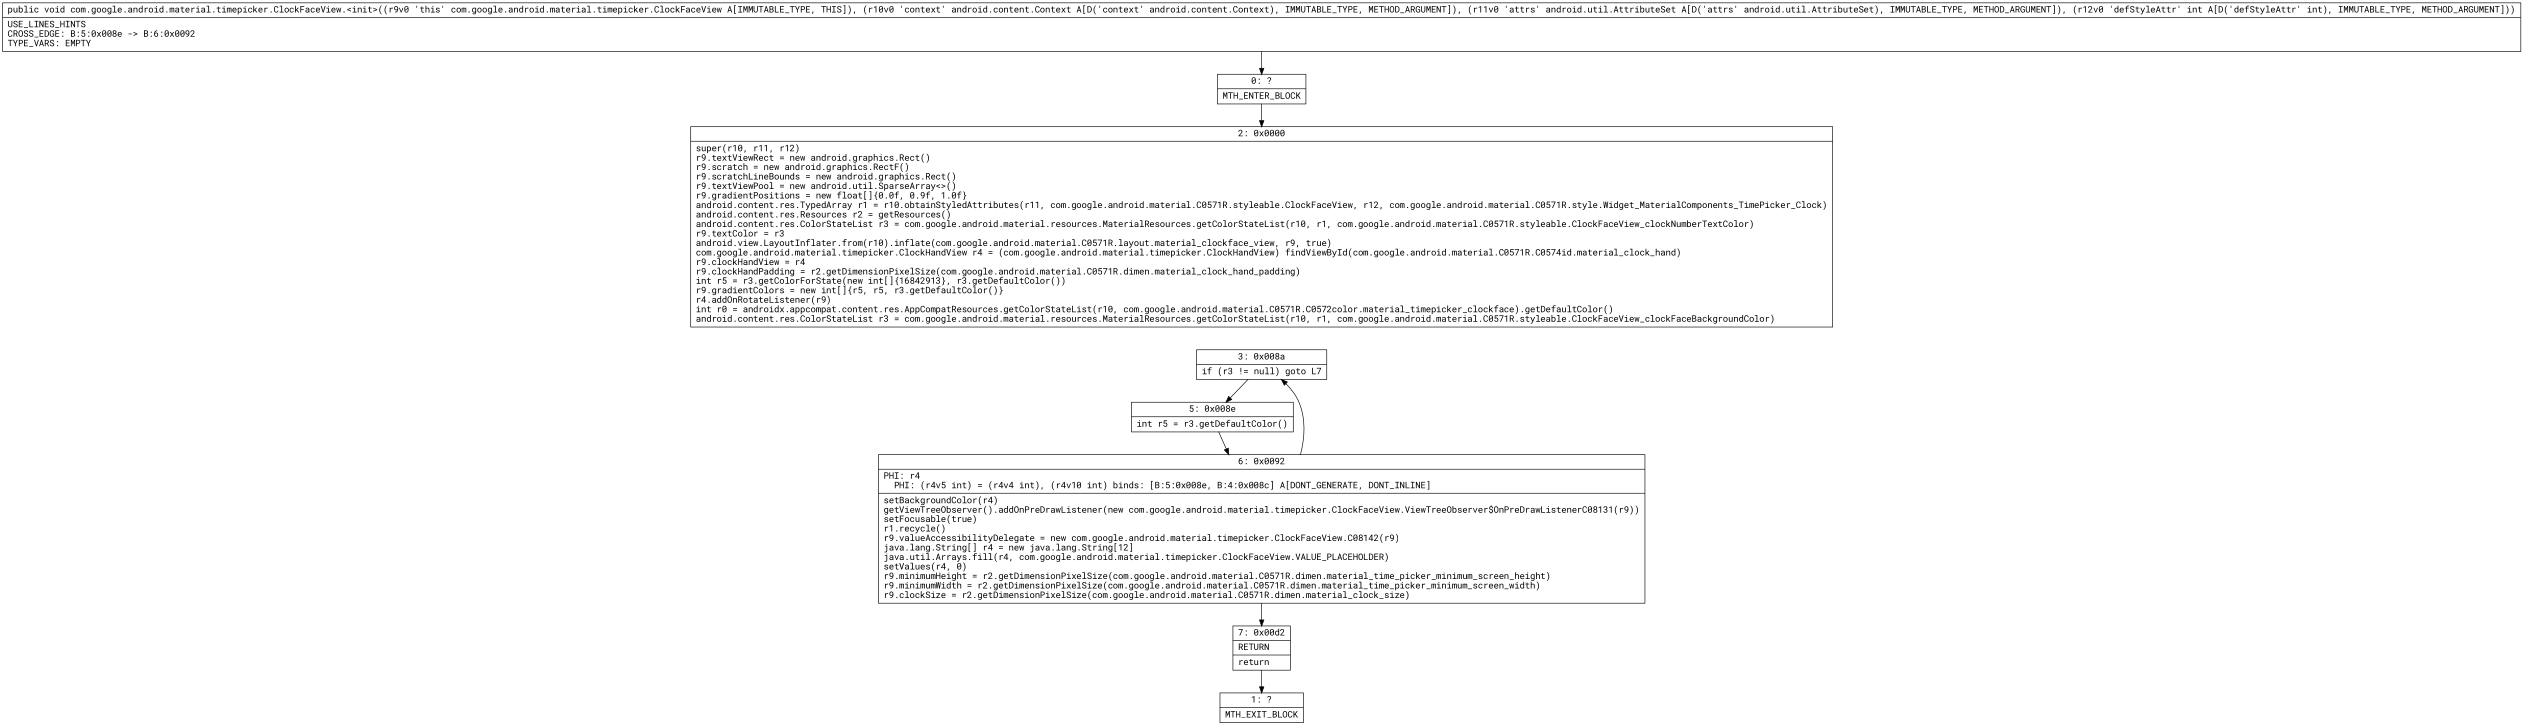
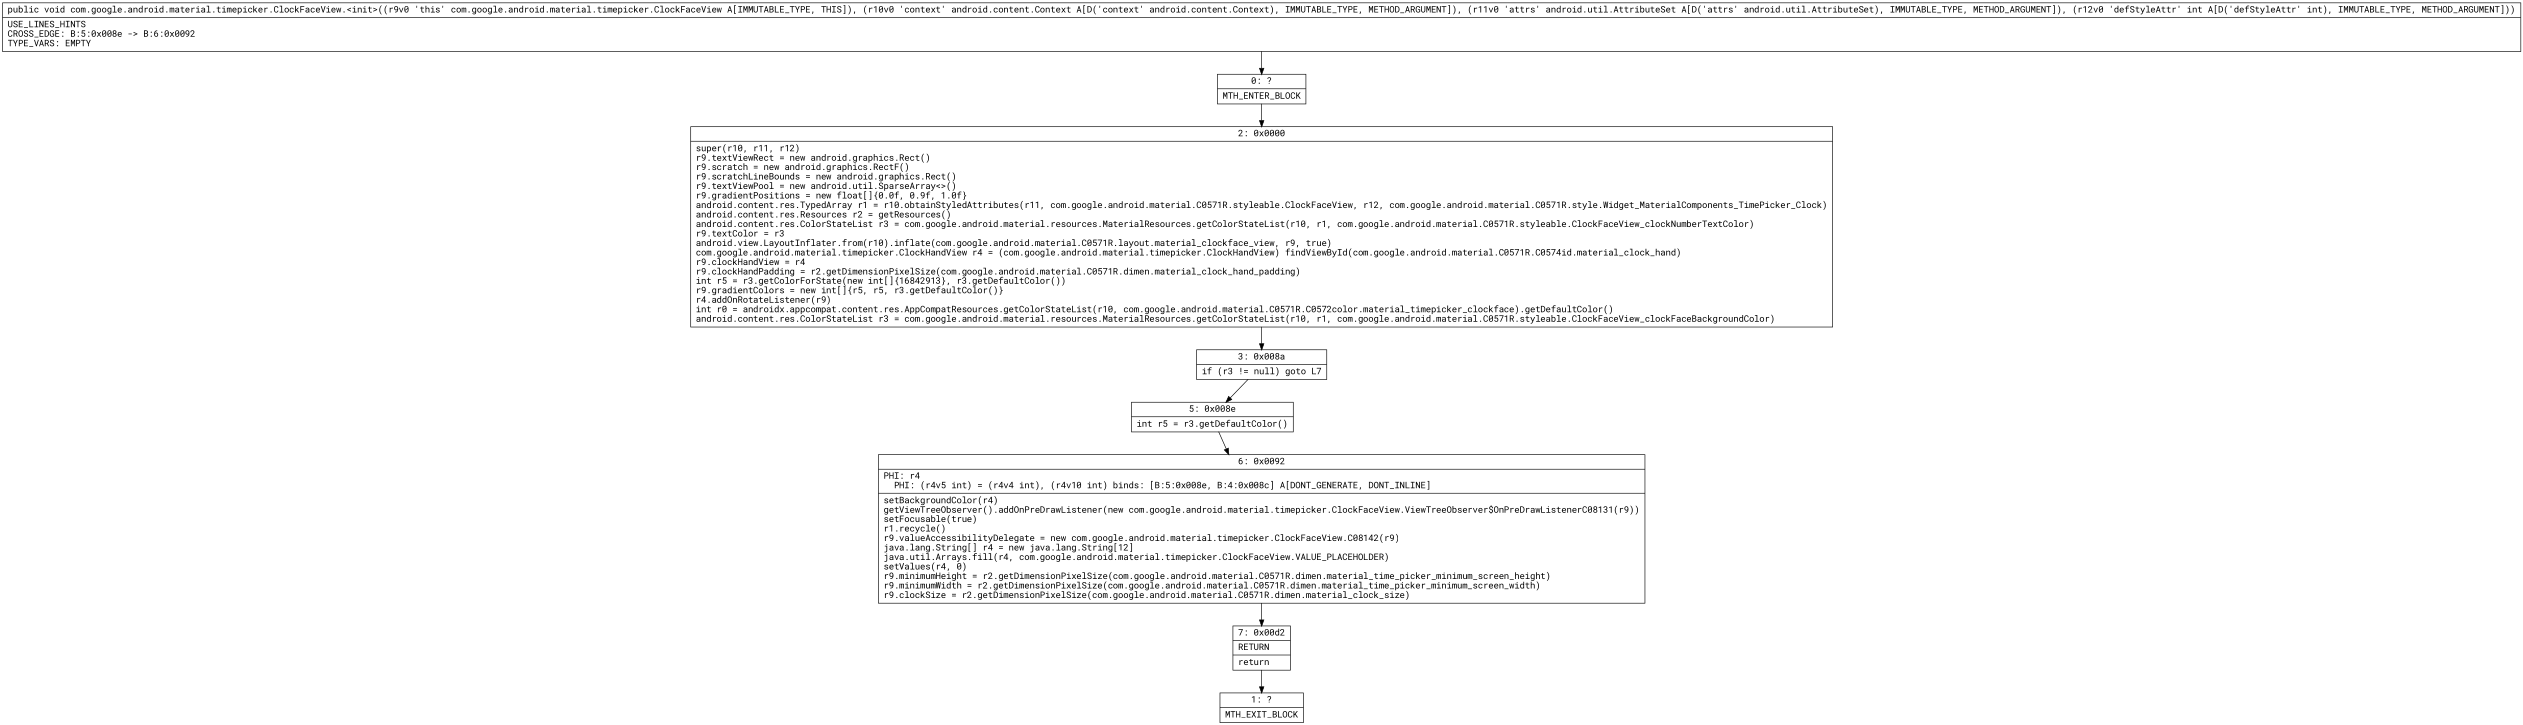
(1303, 417) -> (1262, 335)
